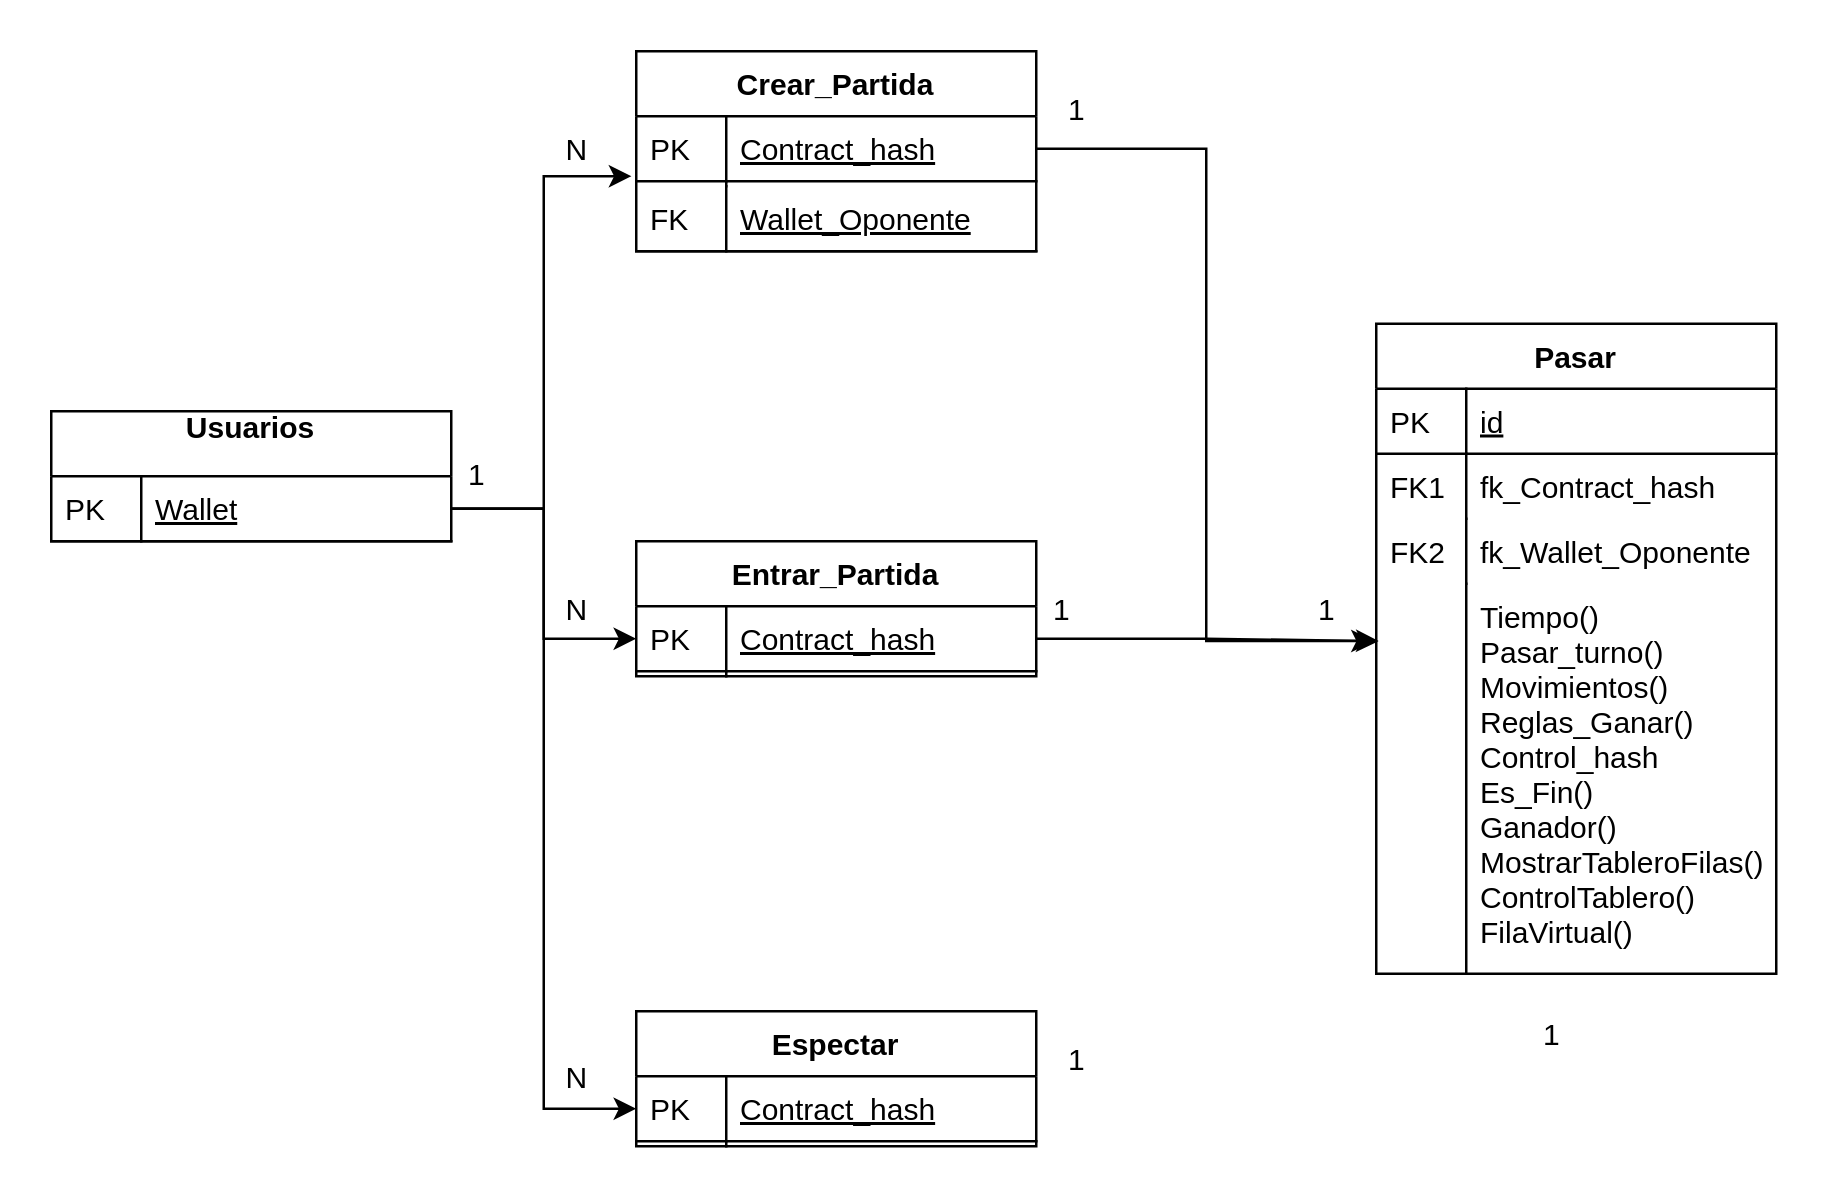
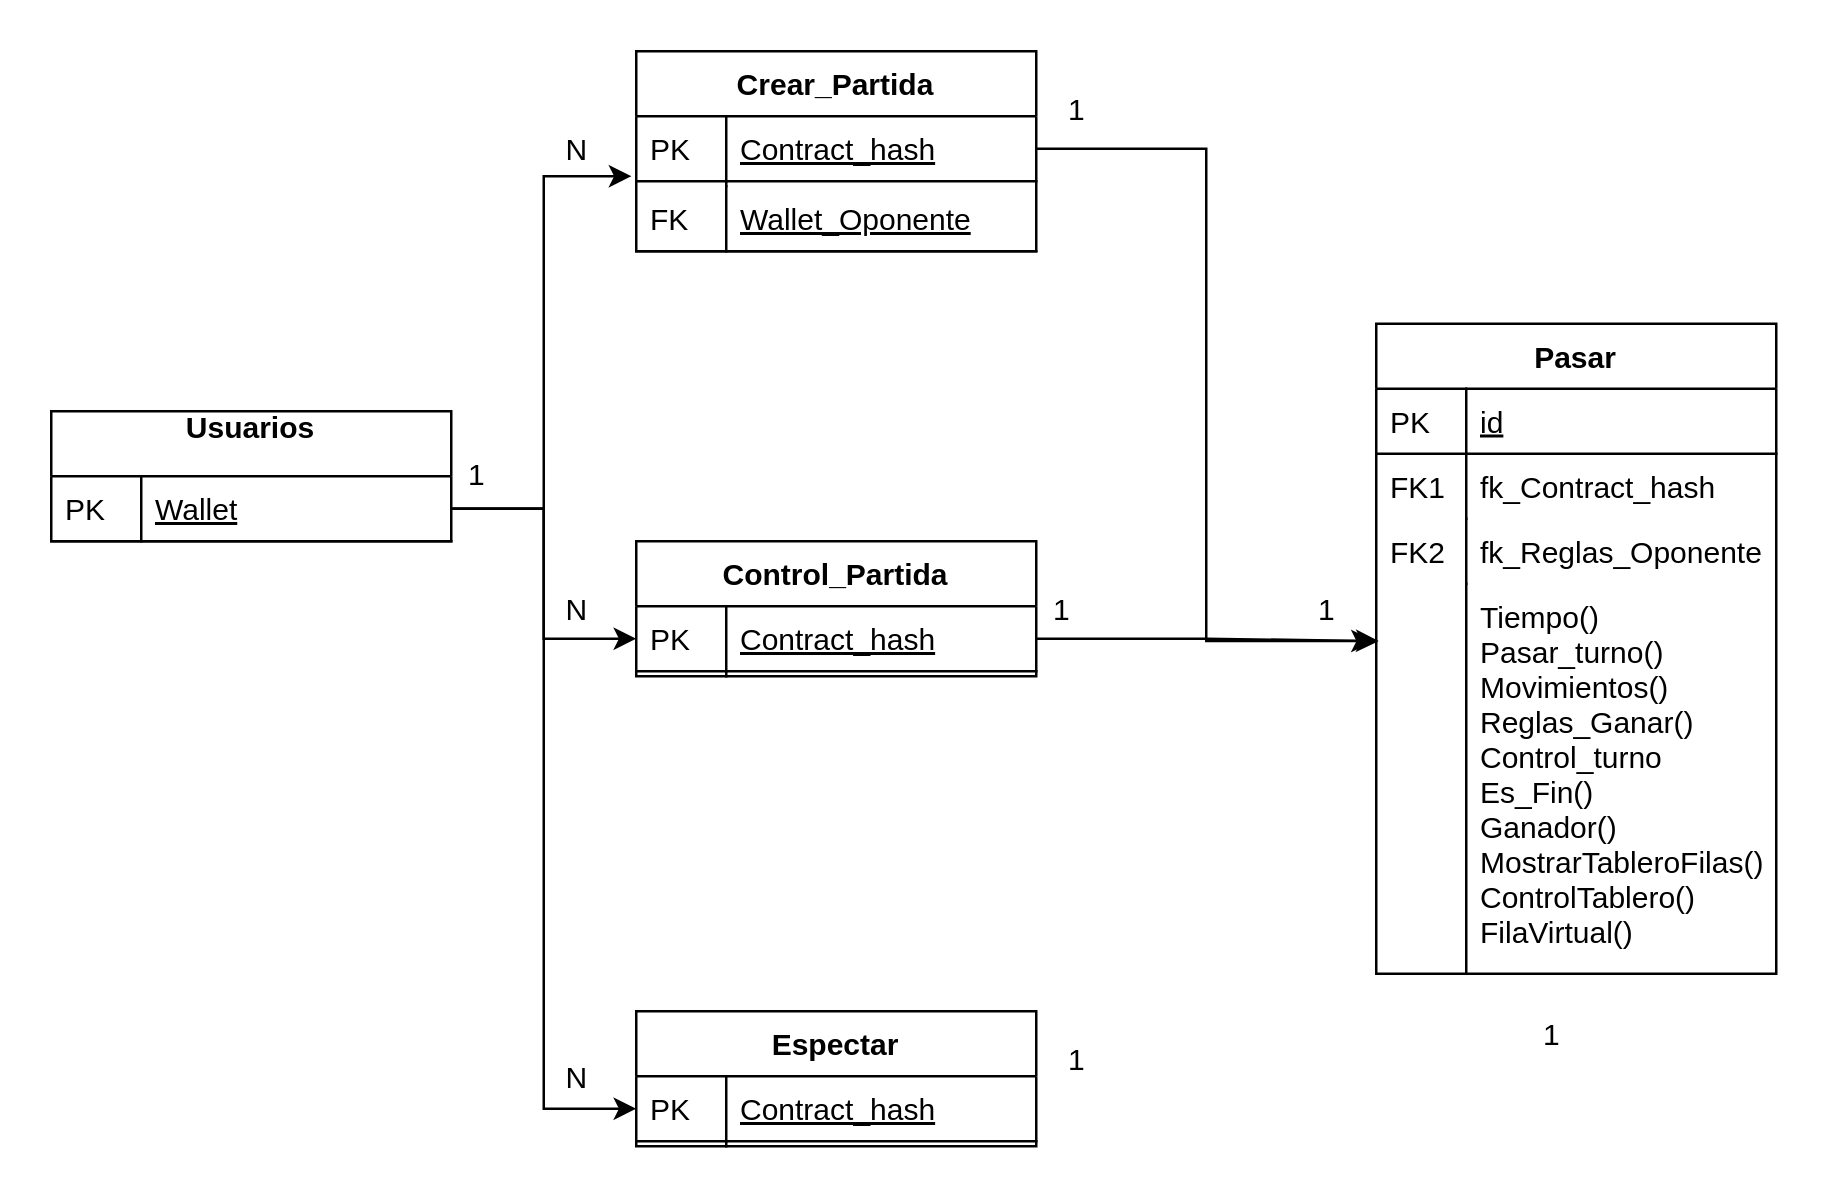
(1623, 553) -> (1627, 553)
(835, 575) -> (835, 575)
(1543, 618) -> (1543, 618)
